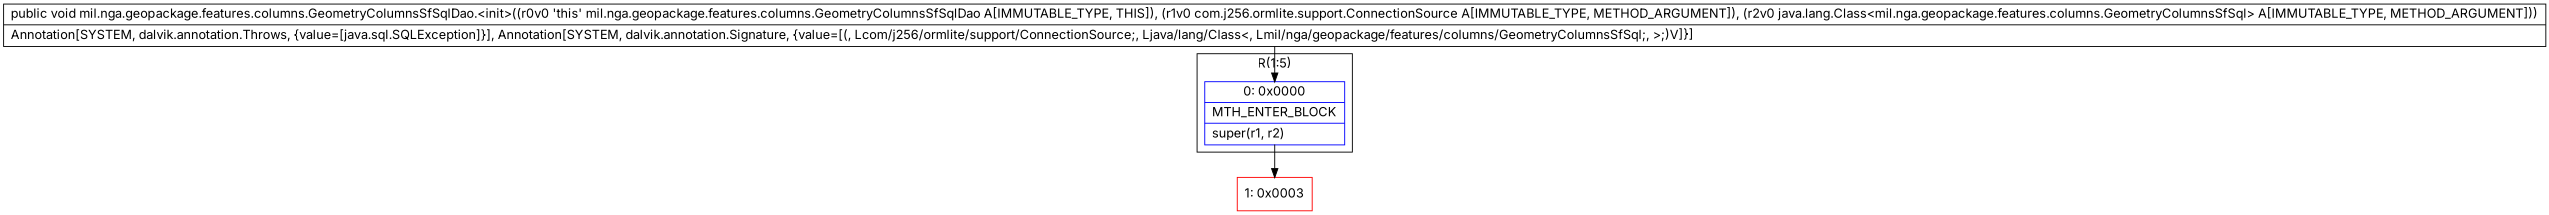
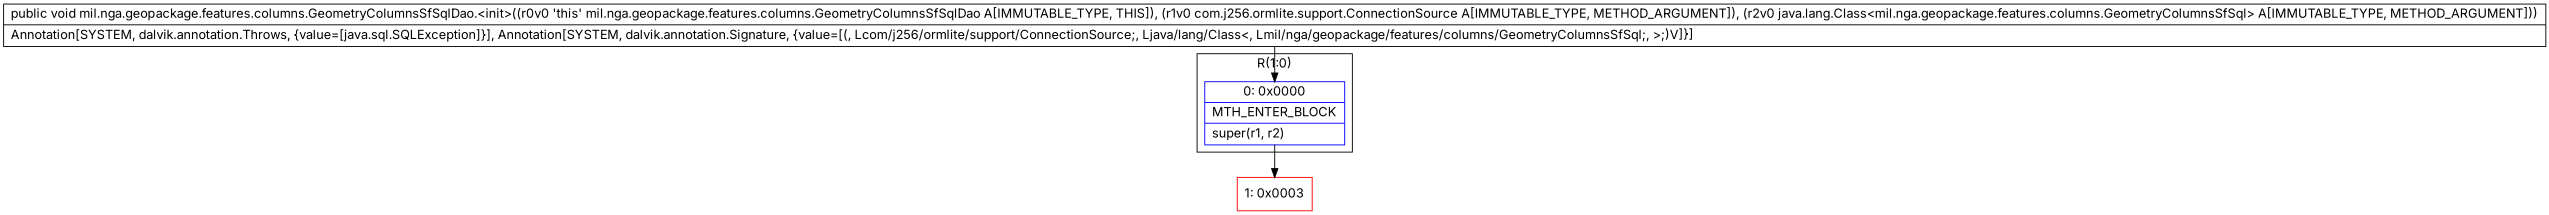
(1275, 64) -> (1275, 64)
